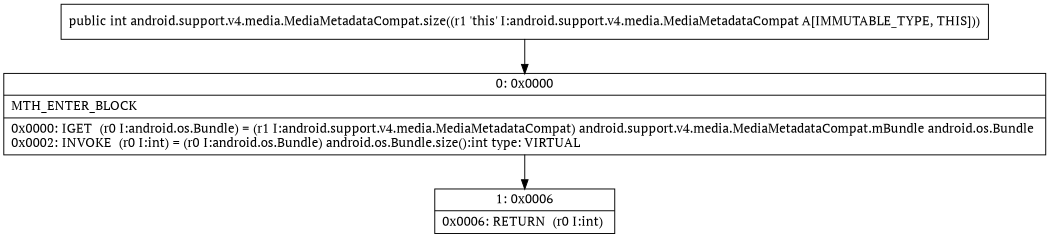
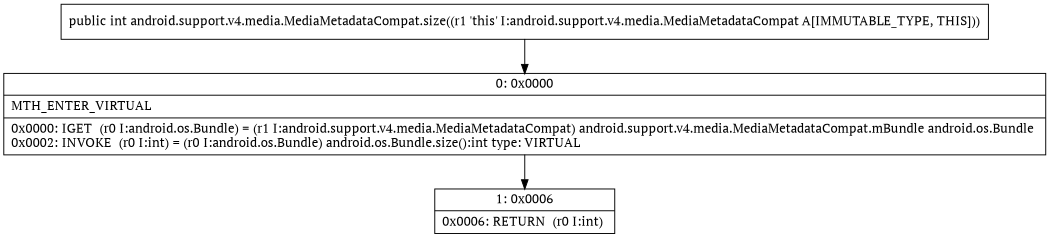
(74, 106) -> (81, 106)
